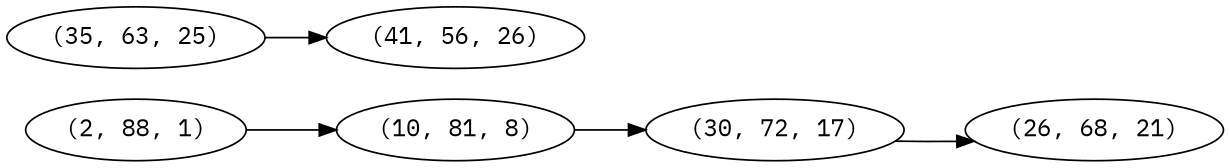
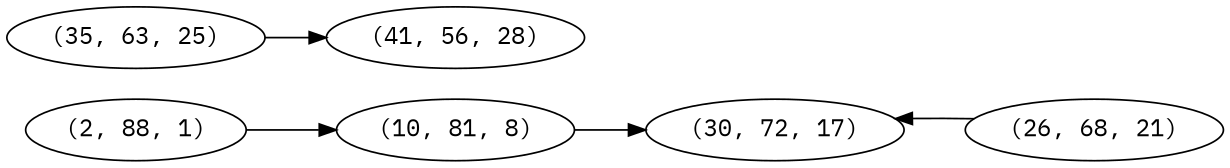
(455, 38) -> (455, 38)
(926, 141) -> (943, 118)
